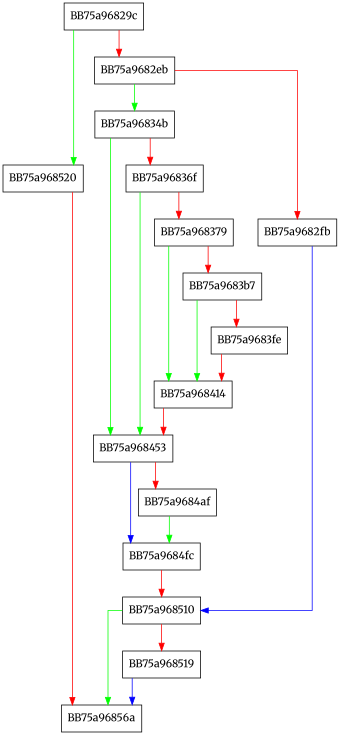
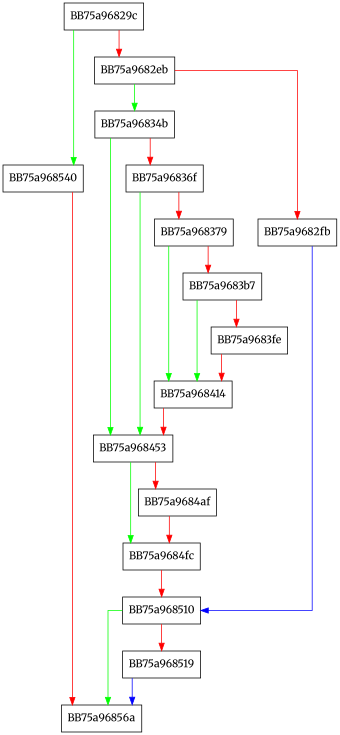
(43, 178) -> (43, 178)
(131, 499) -> (131, 499)
(169, 526) -> (169, 526)
